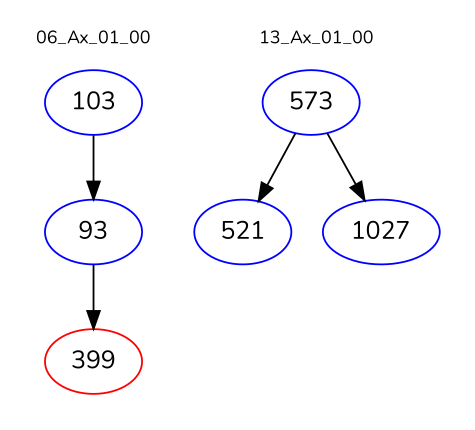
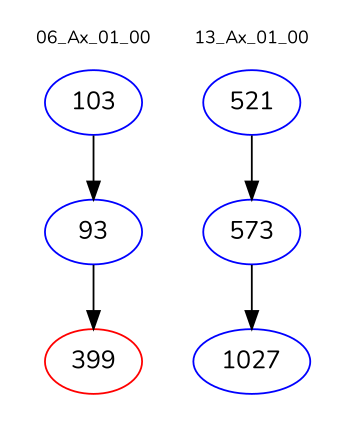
(281, 159) -> (252, 158)
